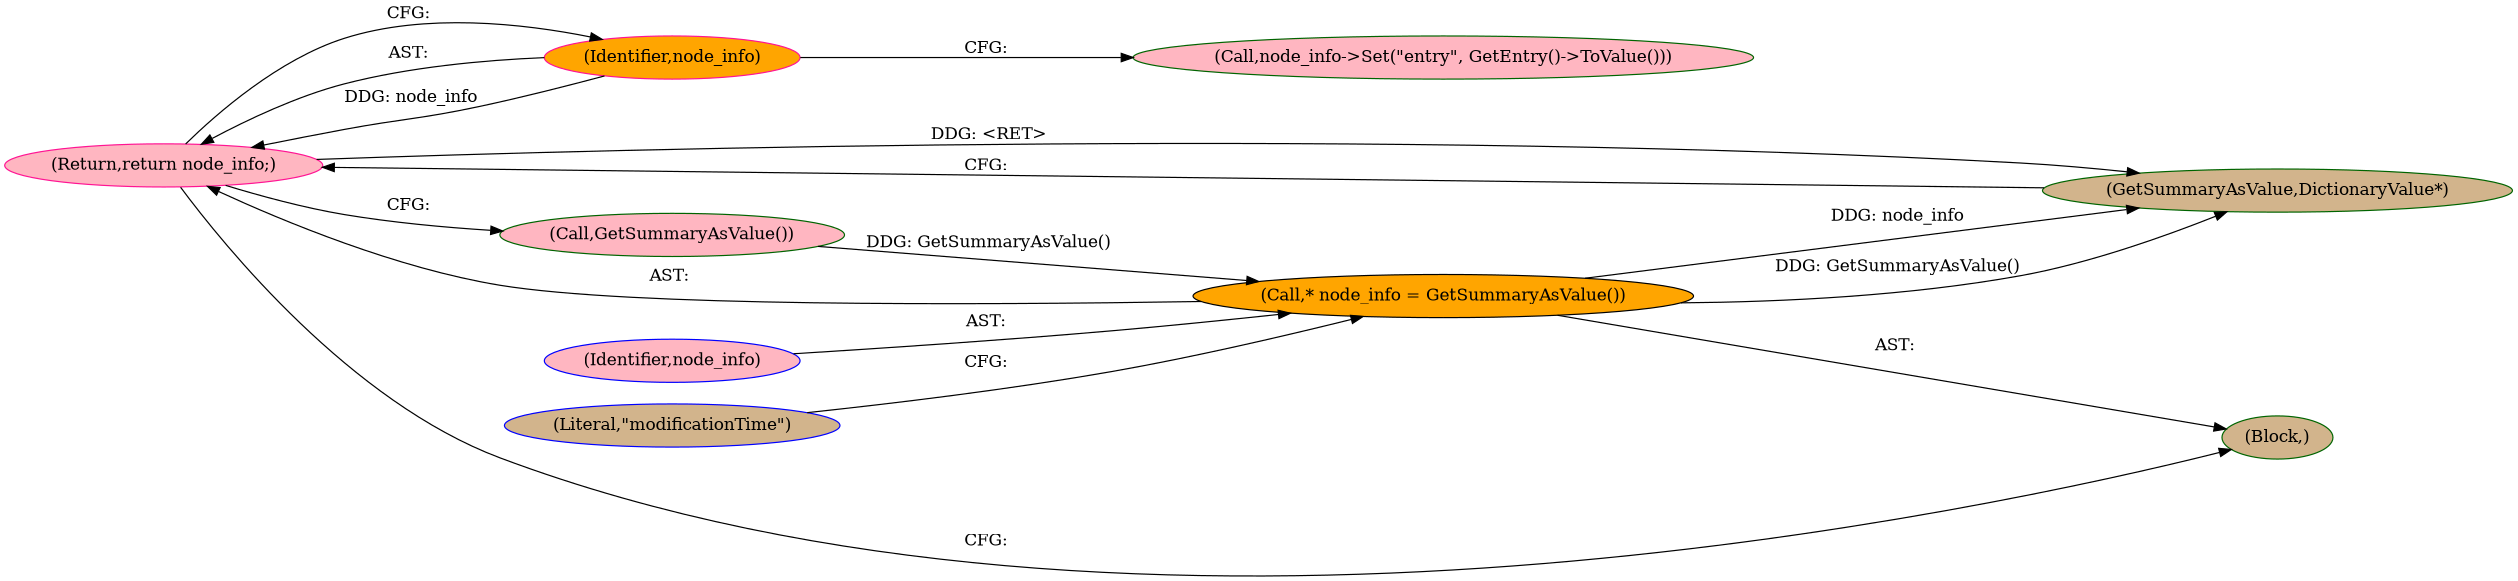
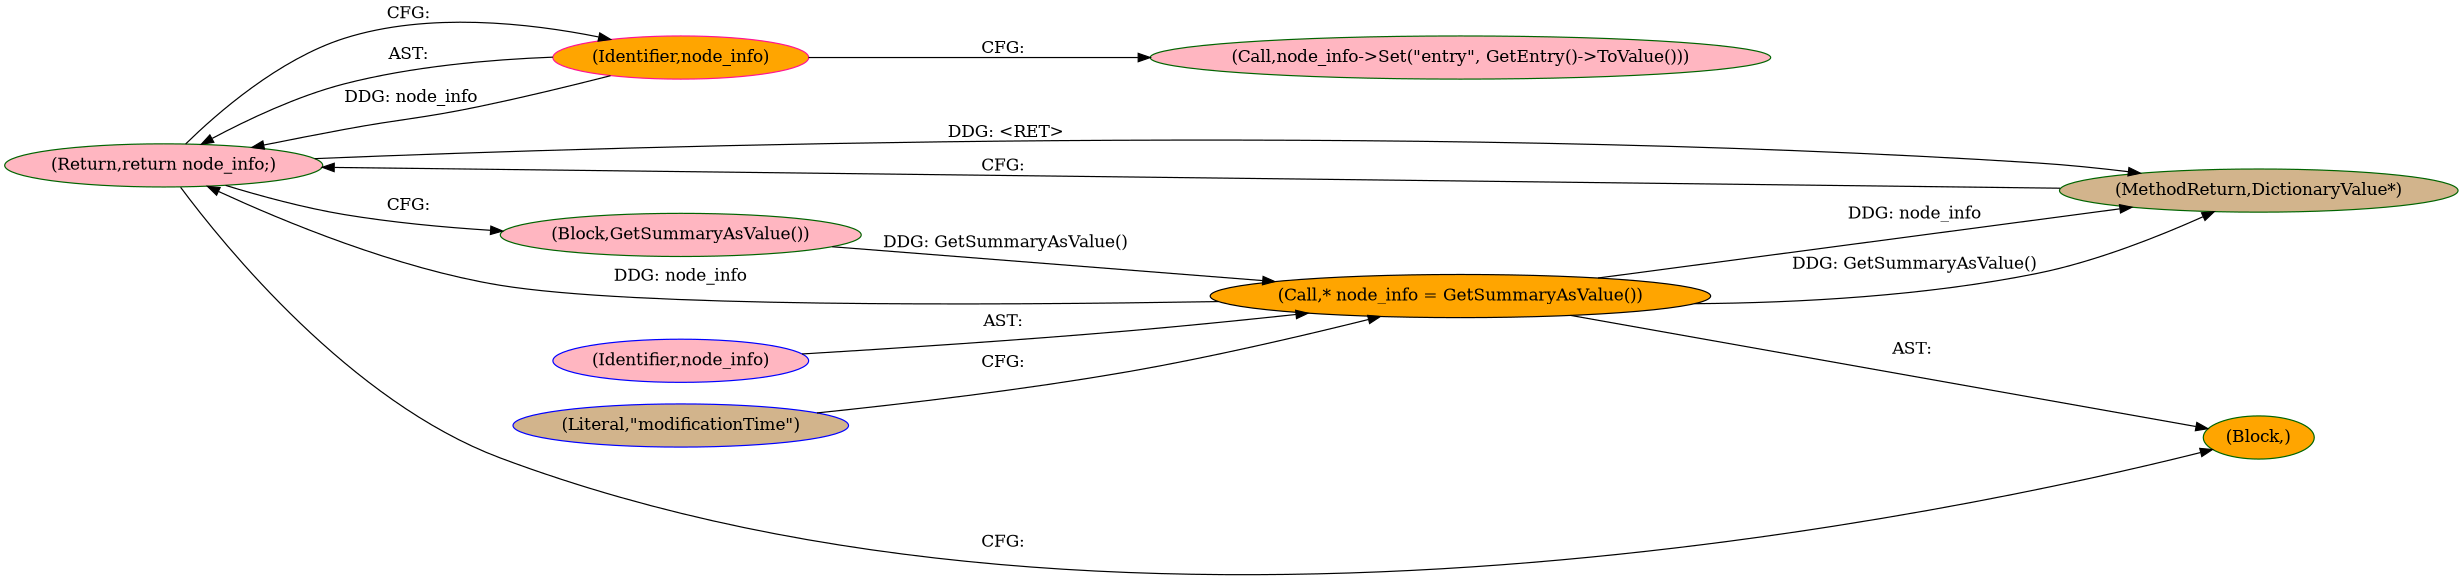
(164, 165) -> (164, 165)
(2277, 191) -> (2259, 191)
(672, 235) -> (681, 235)
(672, 276) -> (681, 276)
(2277, 437) -> (2259, 437)
